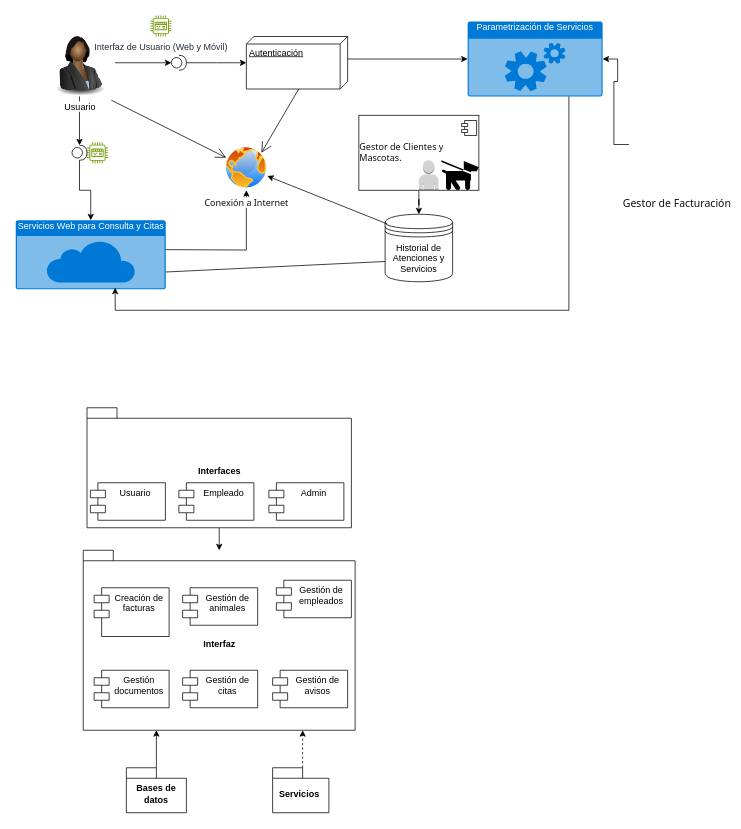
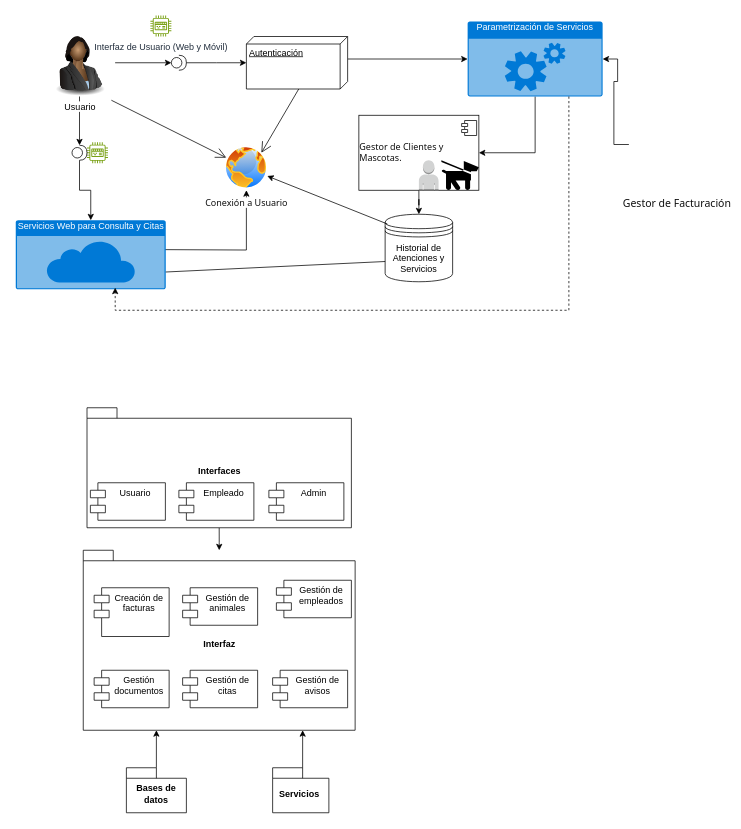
none -> (511, 153)
(247, 203) -> (247, 203)
(440, 310) -> (440, 310)
(303, 751) -> (303, 751)
